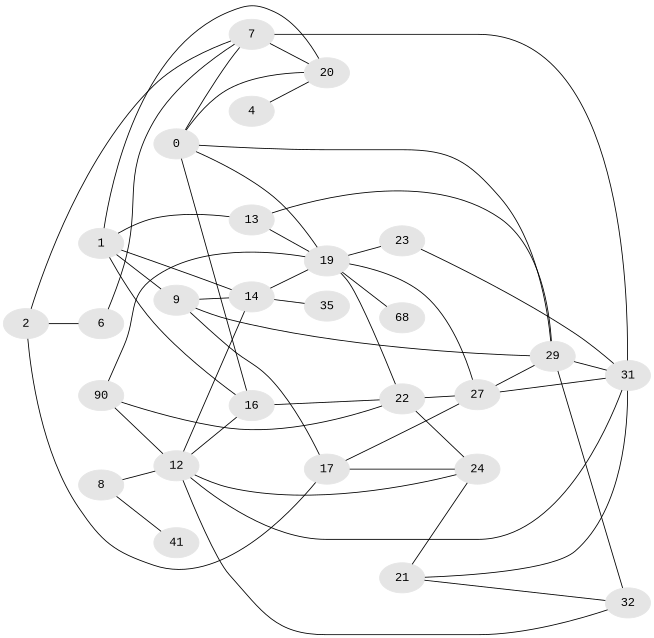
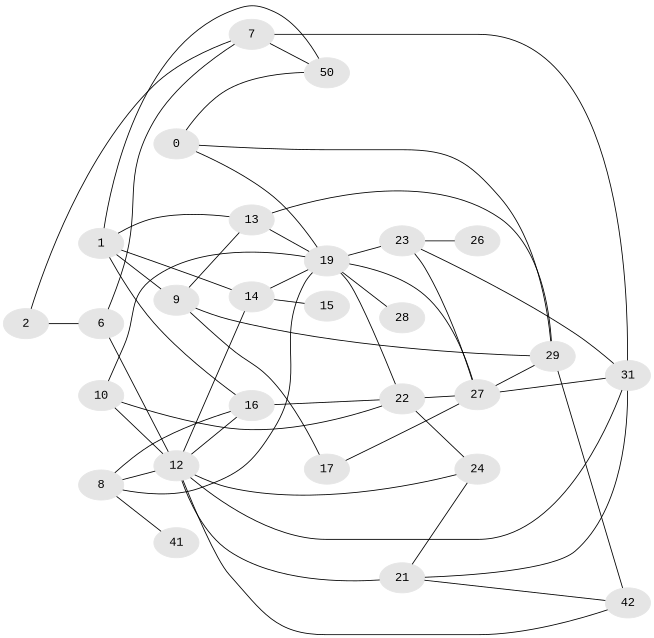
(327, 73) -> (327, 73)
(211, 88) -> none
(252, 111) -> none
none -> (477, 241)
(214, 275) -> (169, 435)
(214, 299) -> (214, 260)
(327, 306) -> (327, 306)
none -> (447, 311)
(402, 318) -> (402, 318)
(590, 366) -> none
none -> (139, 395)
(101, 396) -> (101, 396)
none -> (266, 441)
(402, 469) -> none
(116, 548) -> none
none -> (260, 566)
(628, 603) -> (628, 603)
